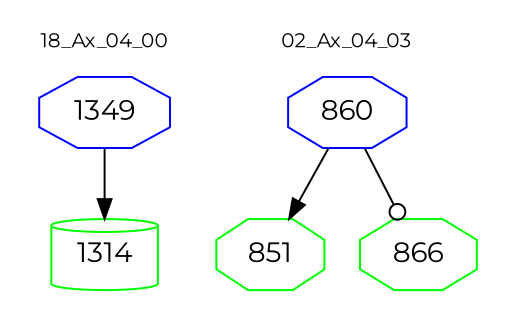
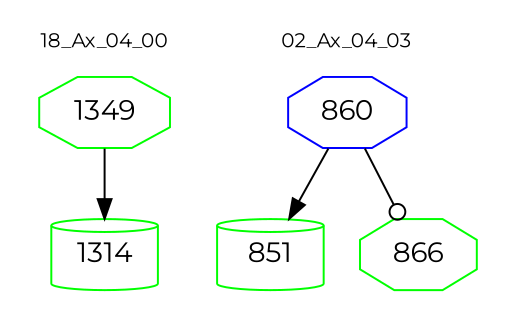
(105, 112) -> (105, 112)
(270, 255) -> (270, 255)
